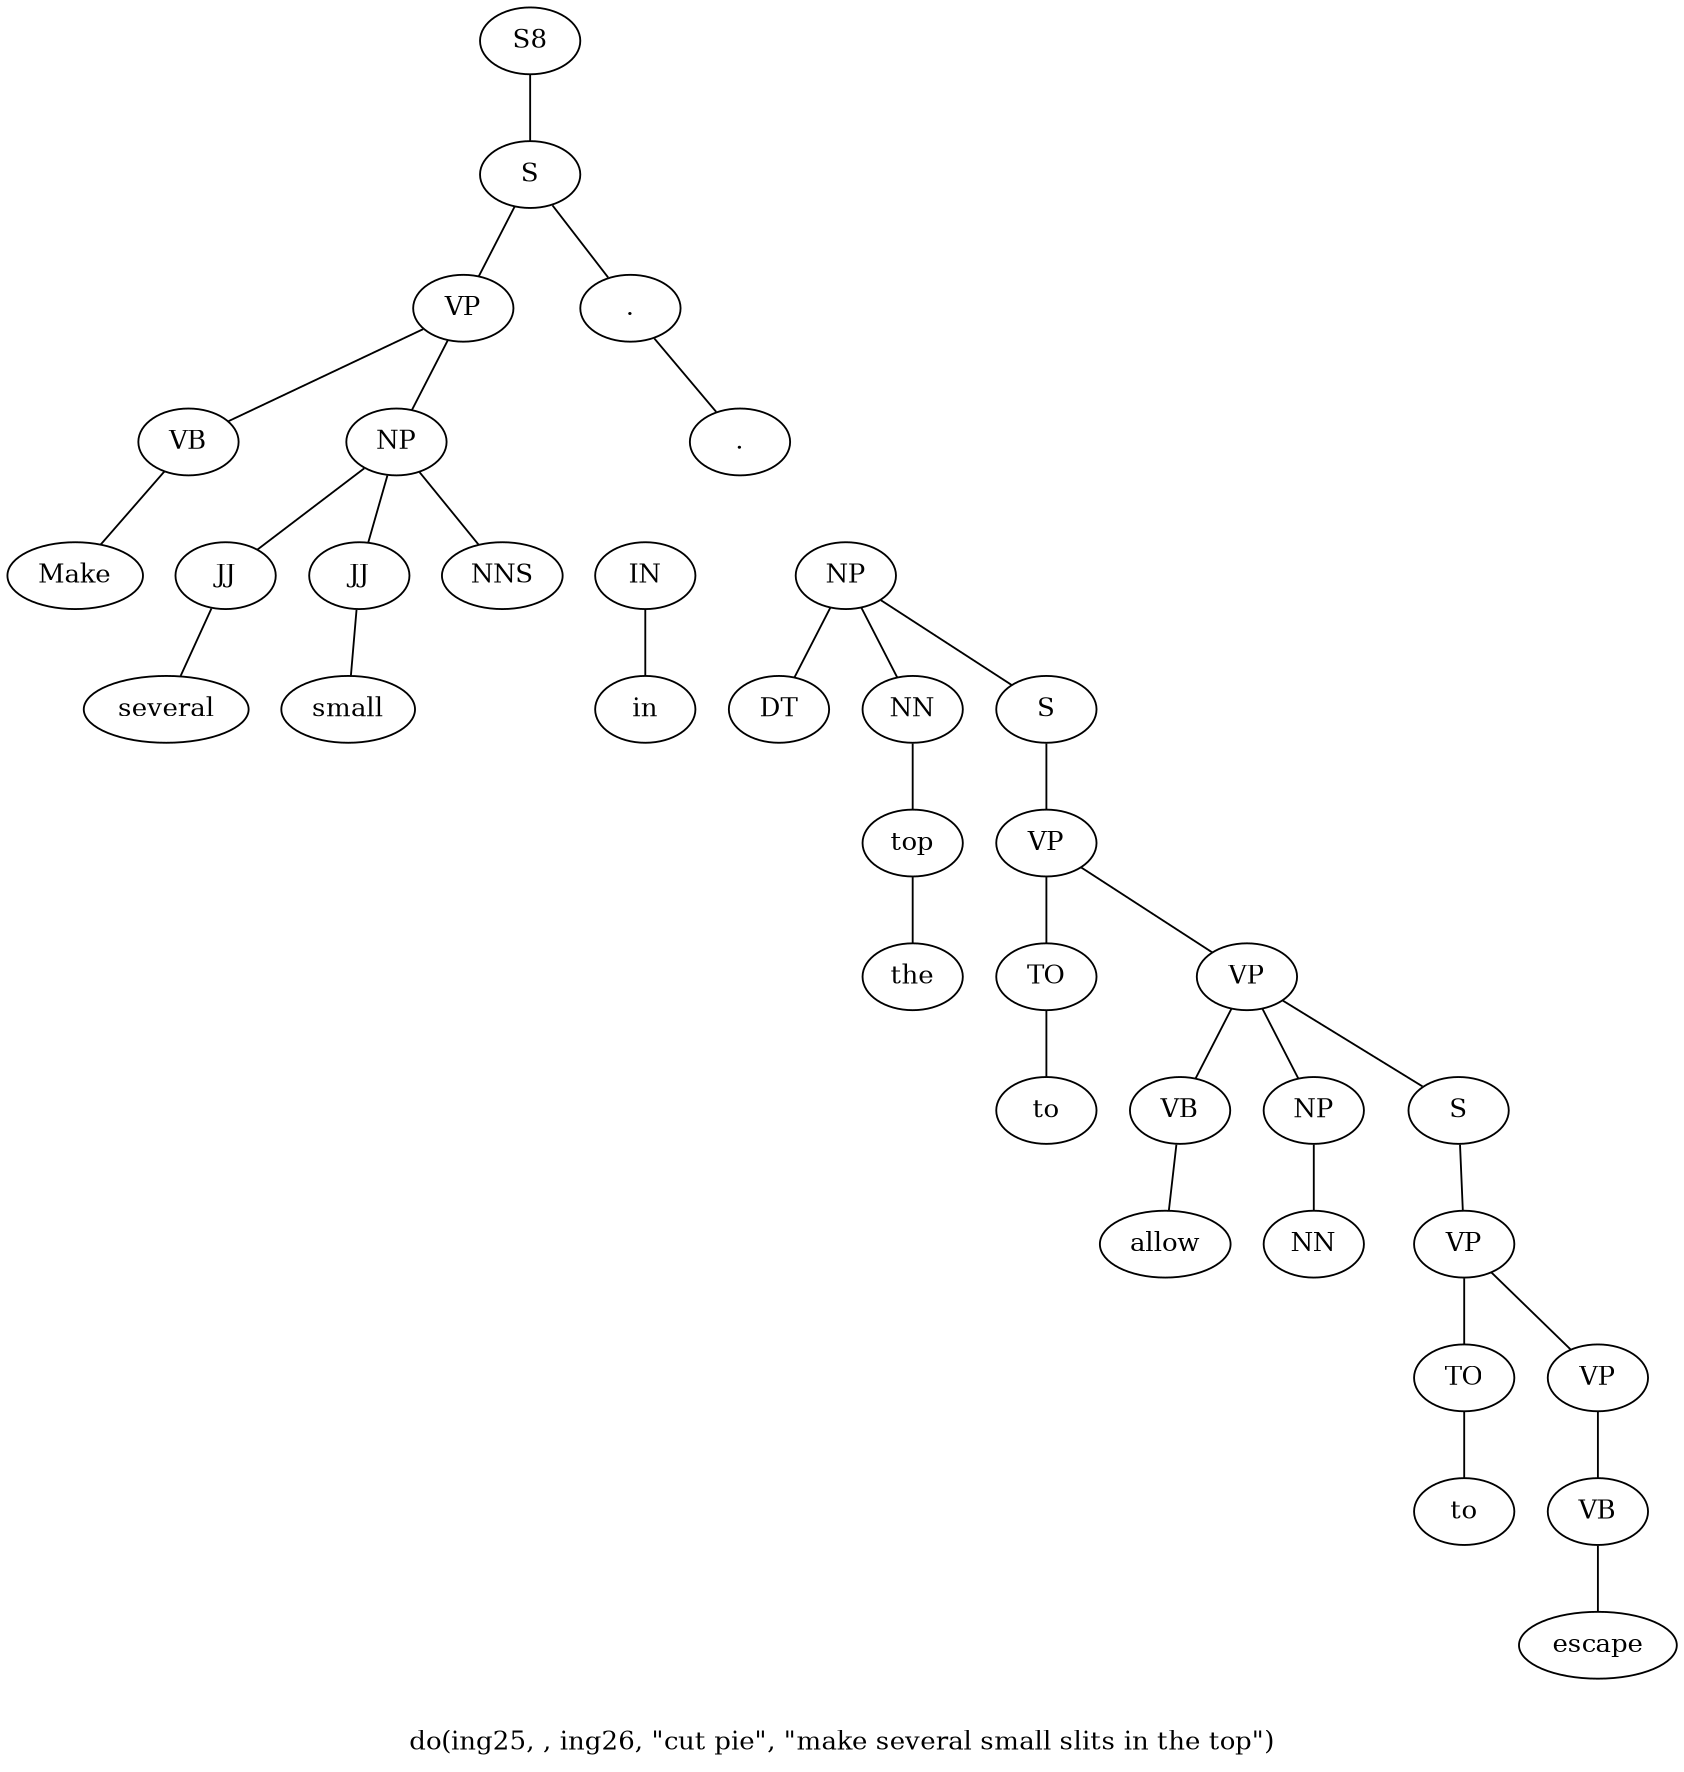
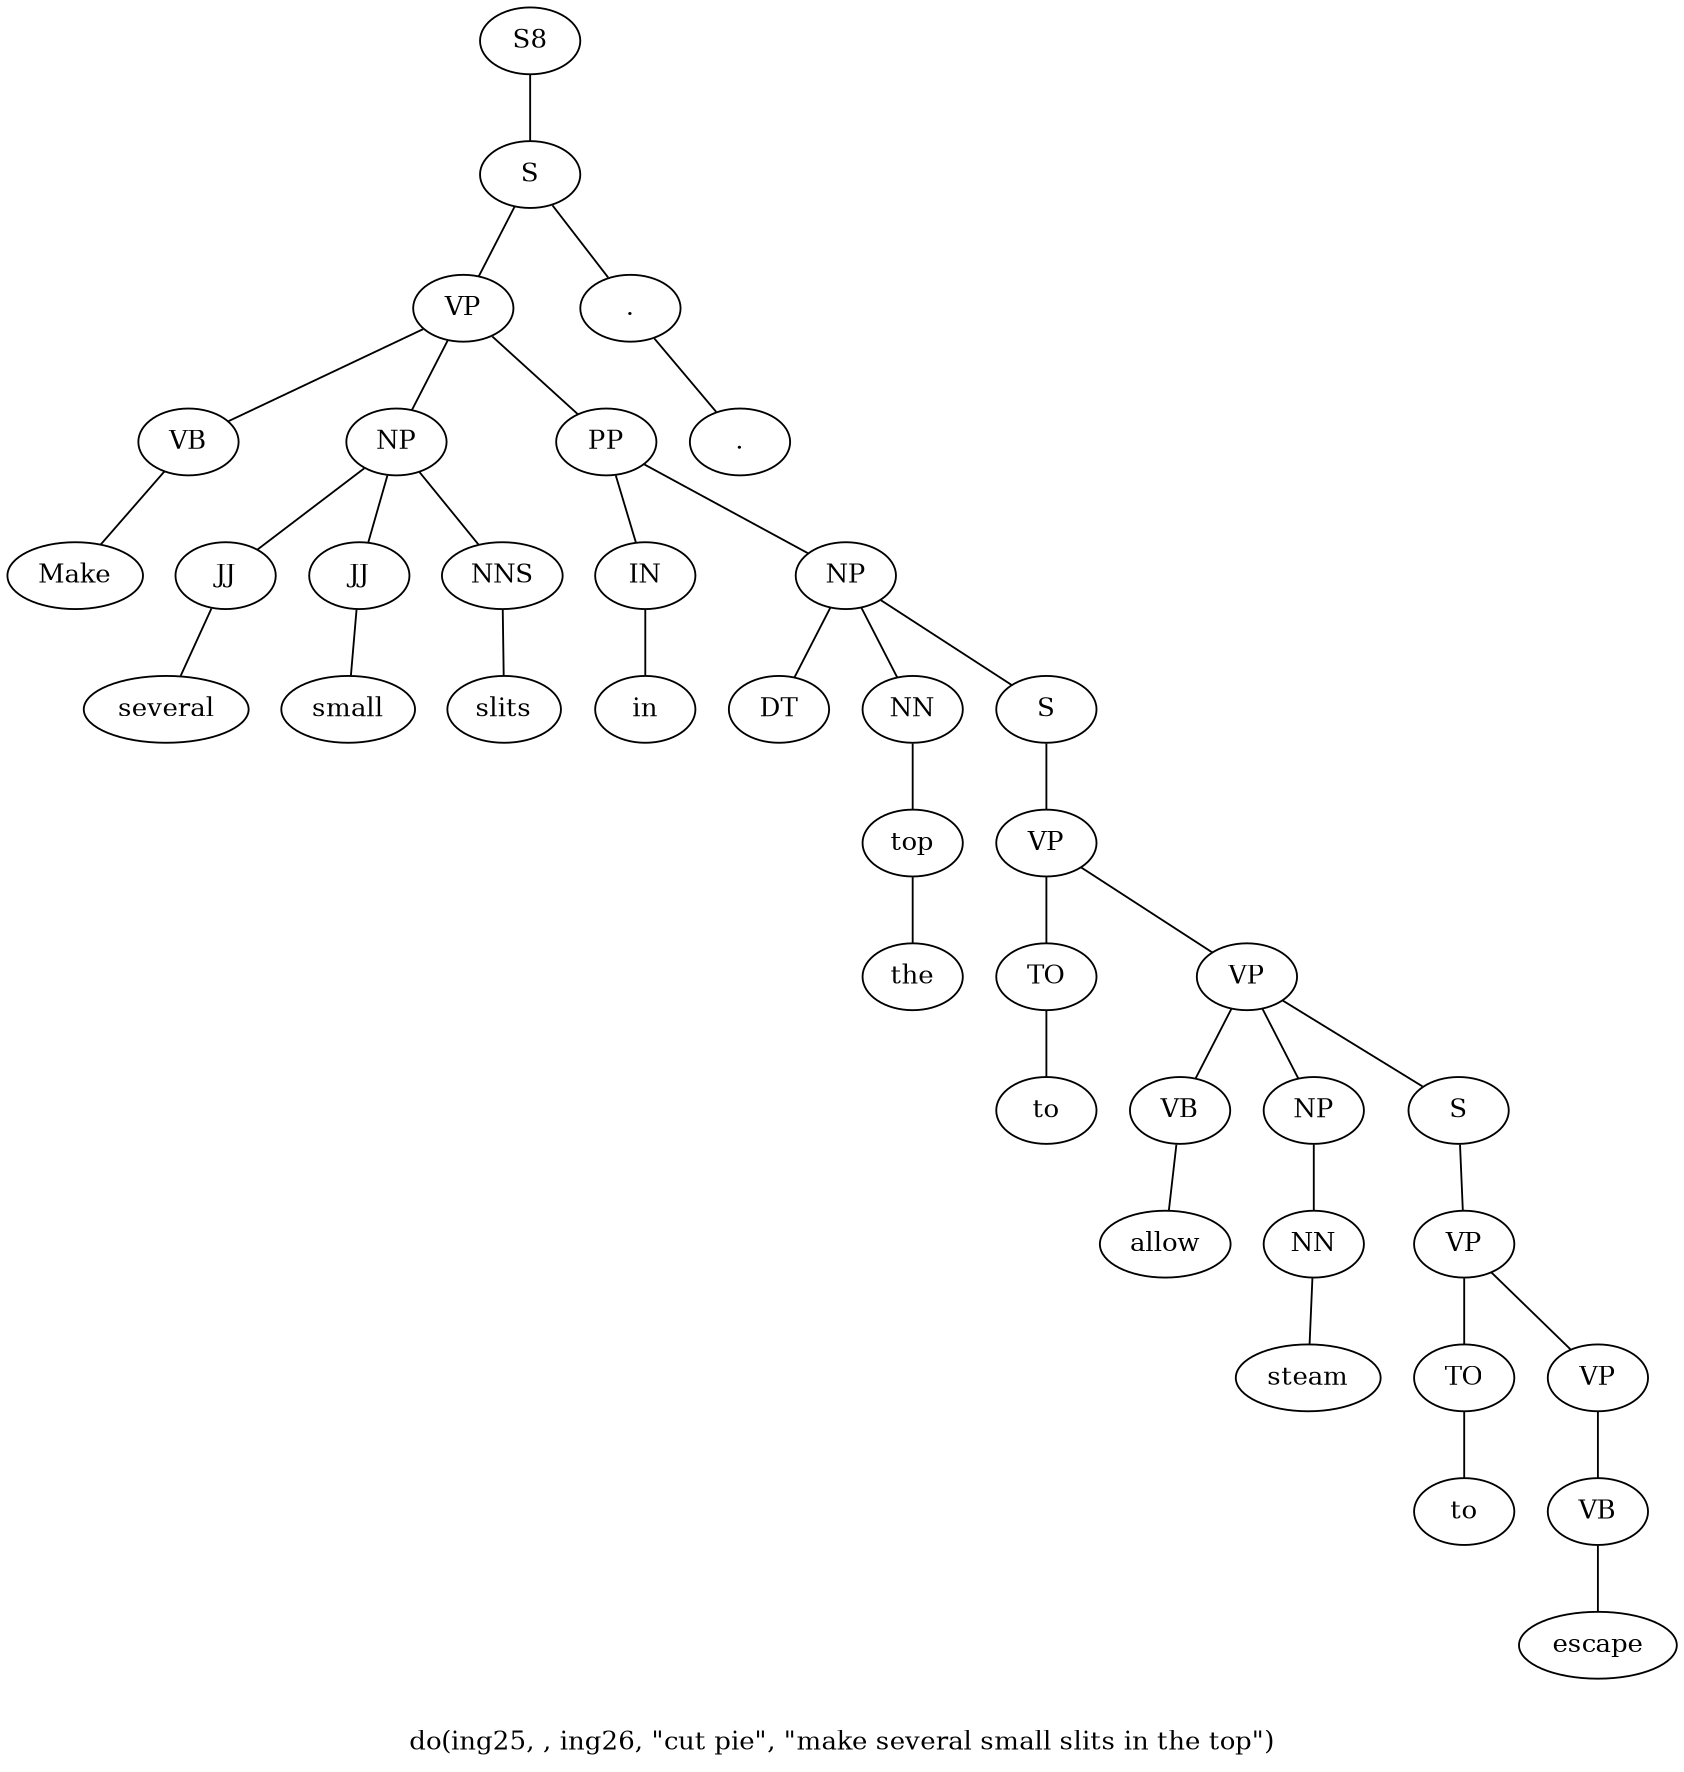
none -> (606, 442)
none -> (504, 709)
none -> (1308, 1378)
